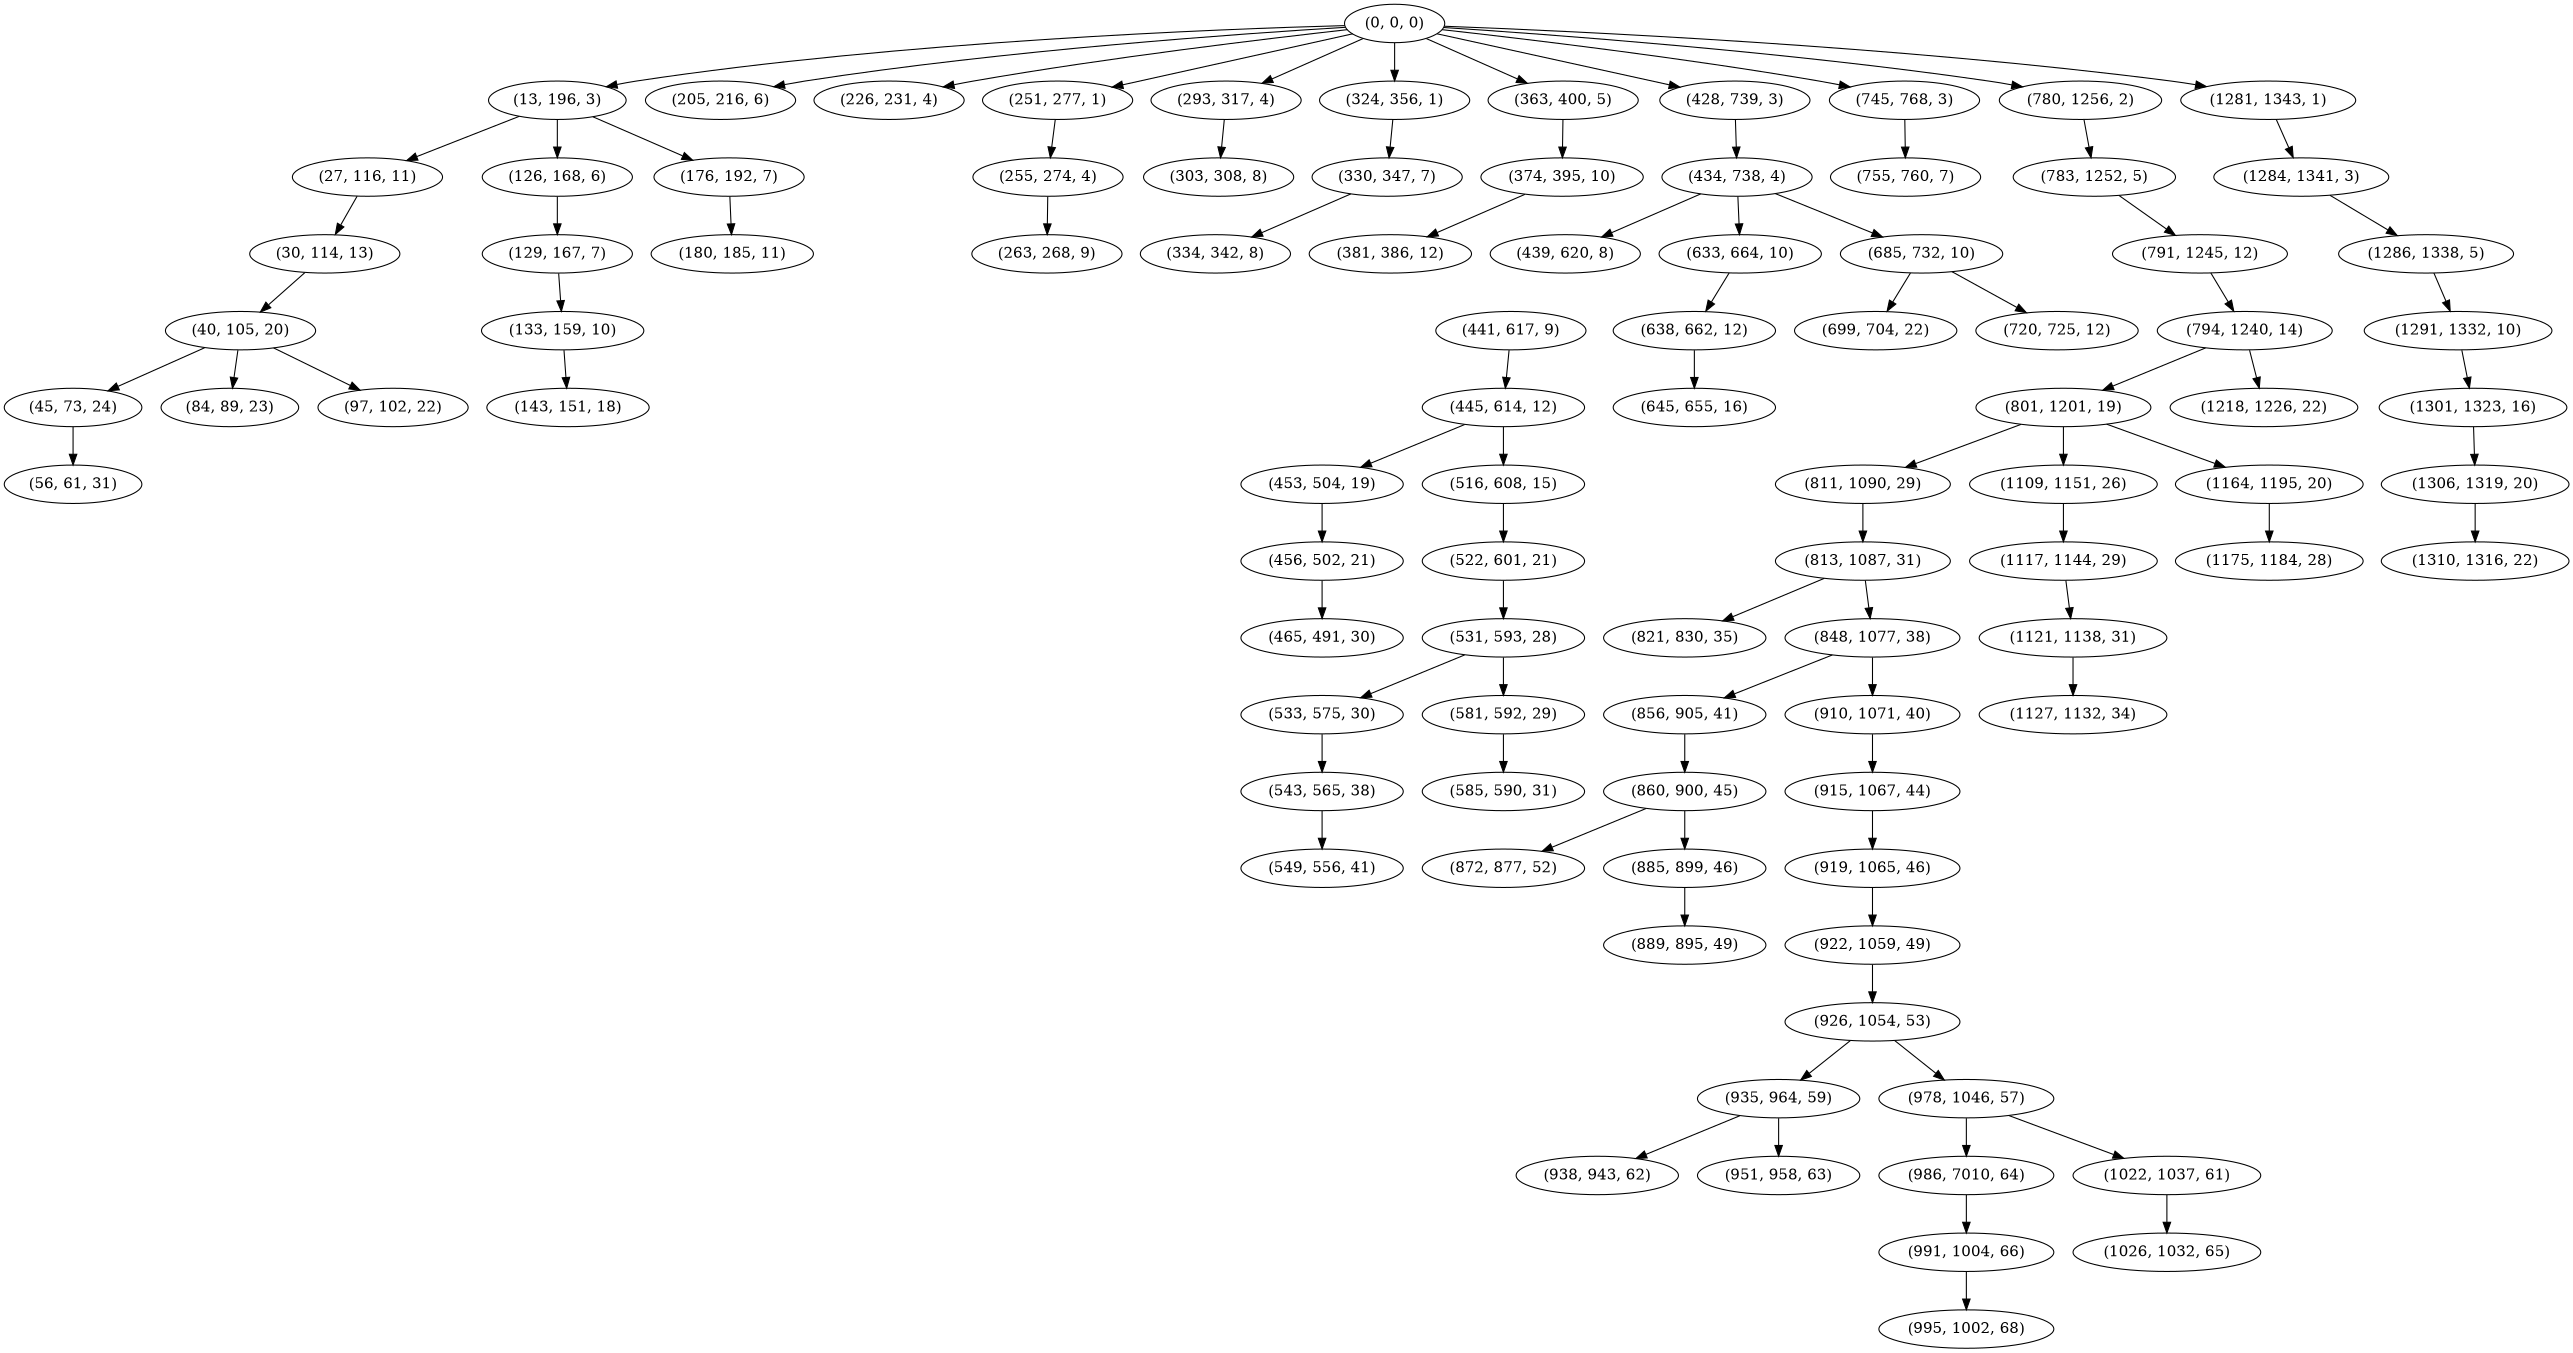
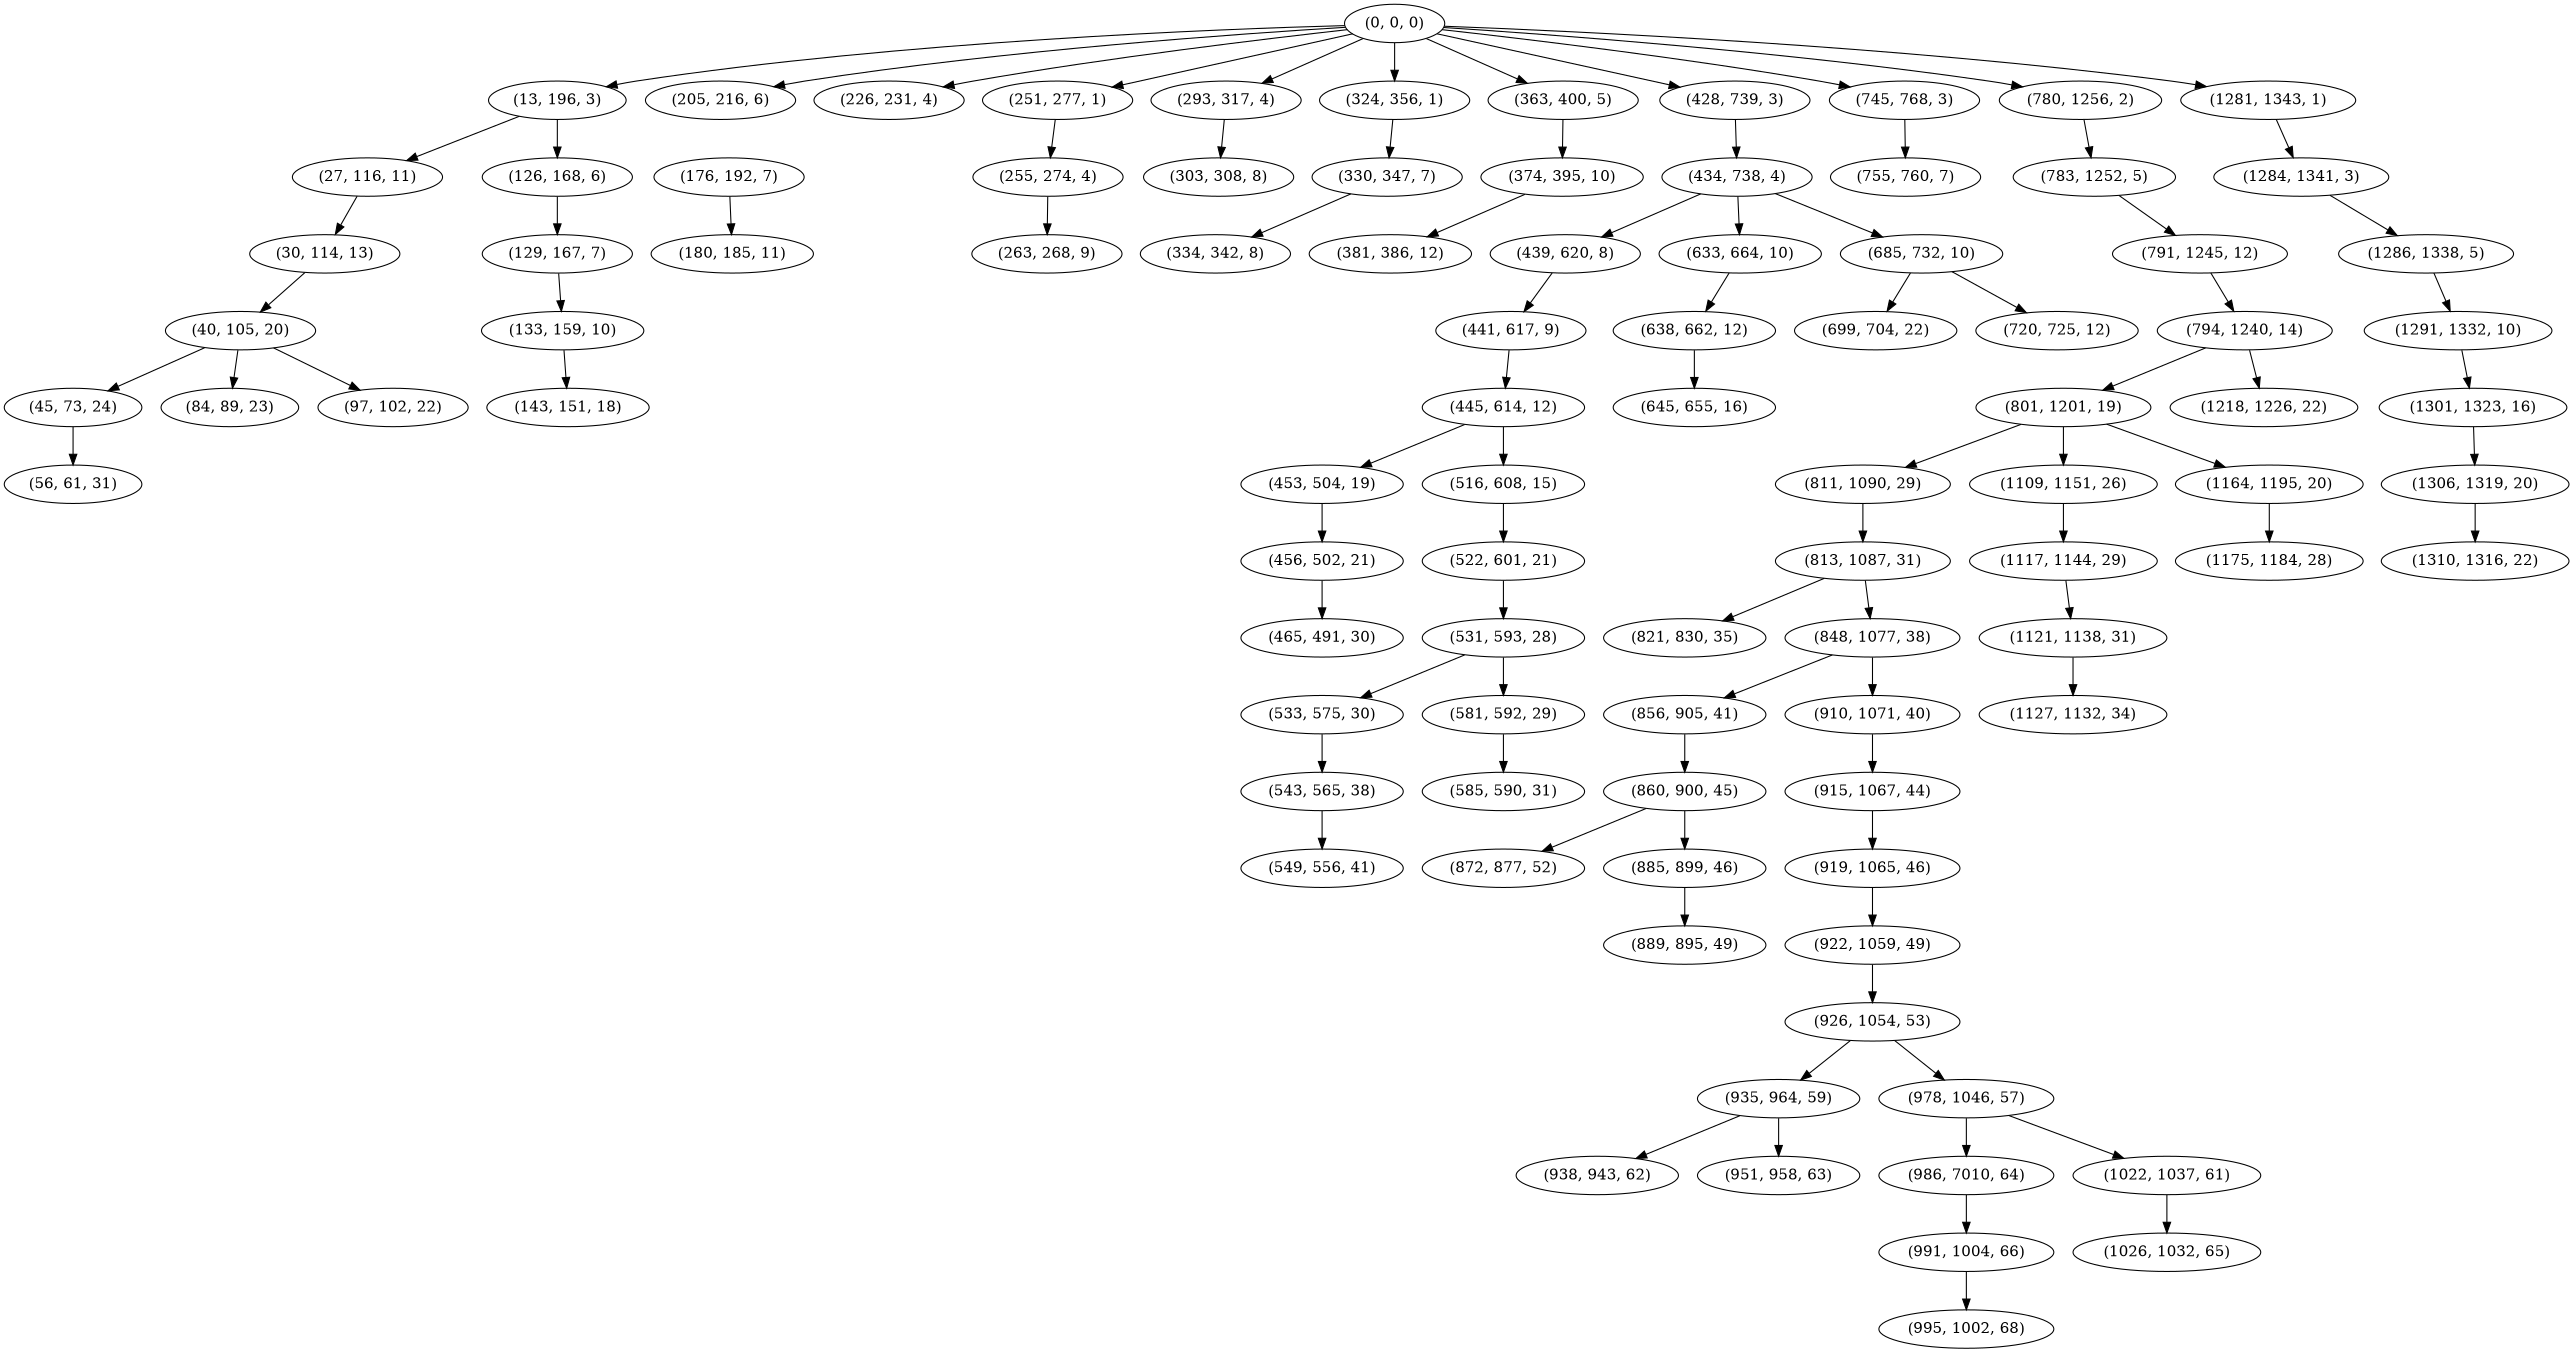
(638, 136) -> none
none -> (1541, 288)
